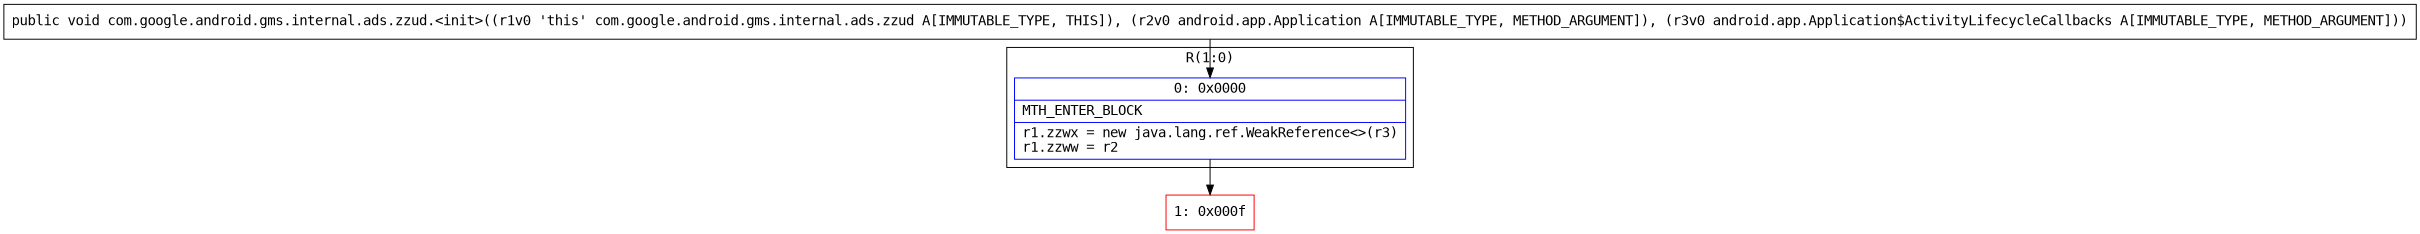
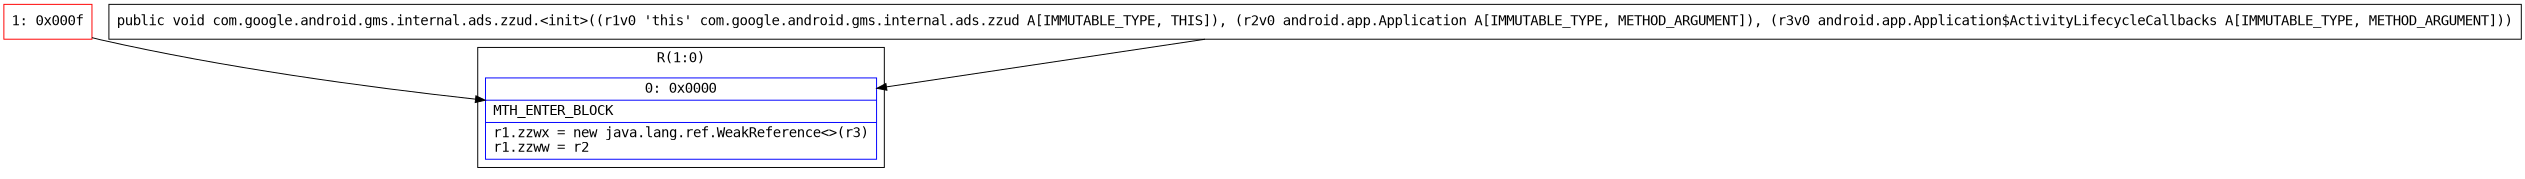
(1210, 173) -> (283, 74)
